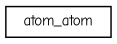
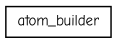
(58, 22) -> (58, 22)
